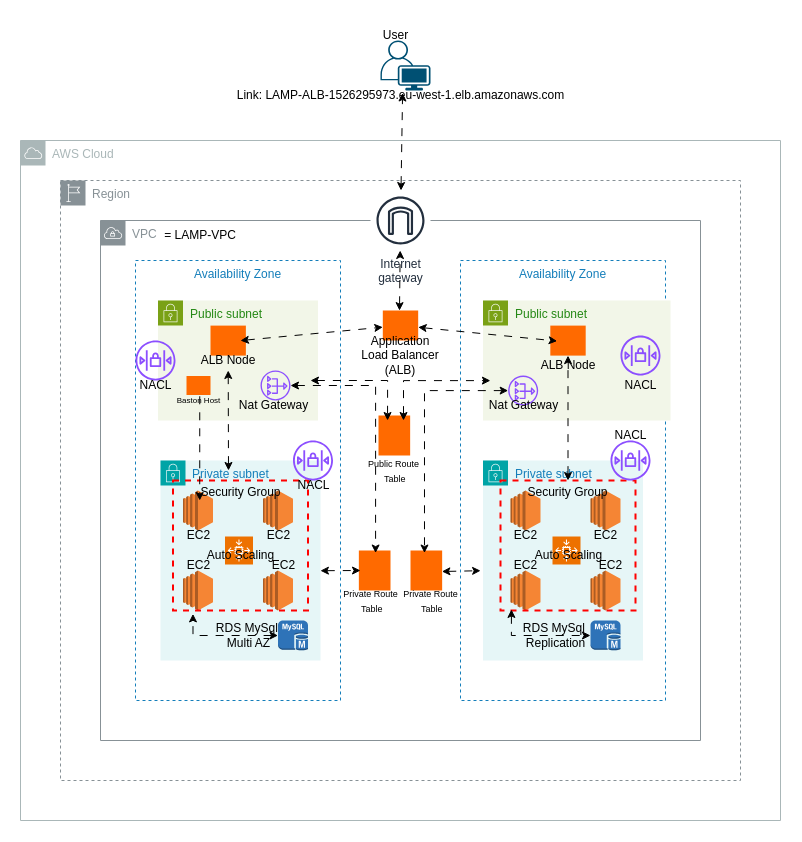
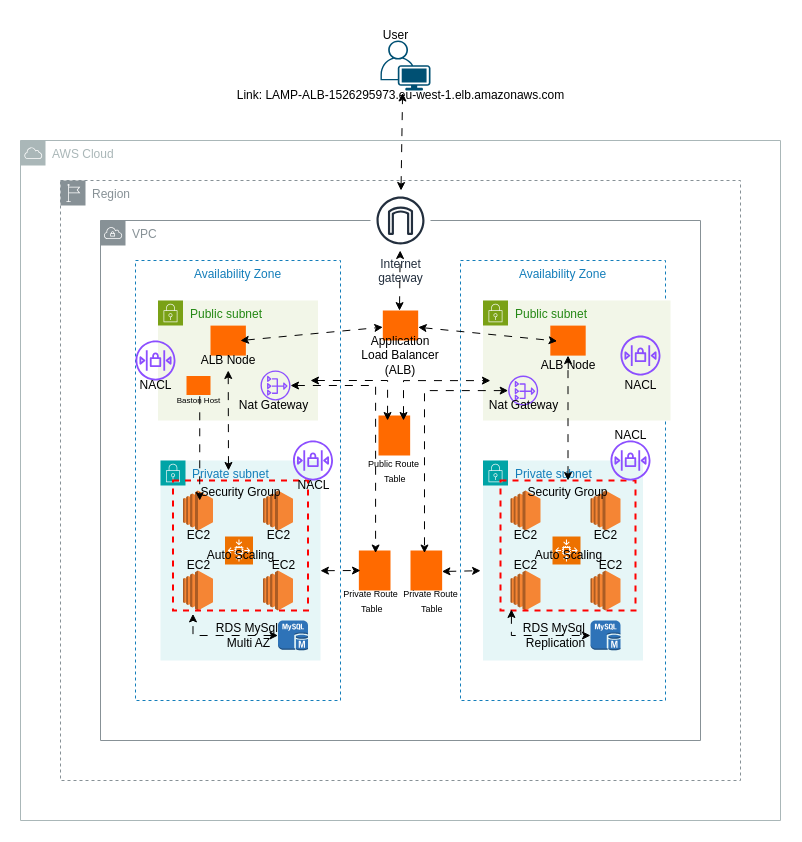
(201, 236) -> none
